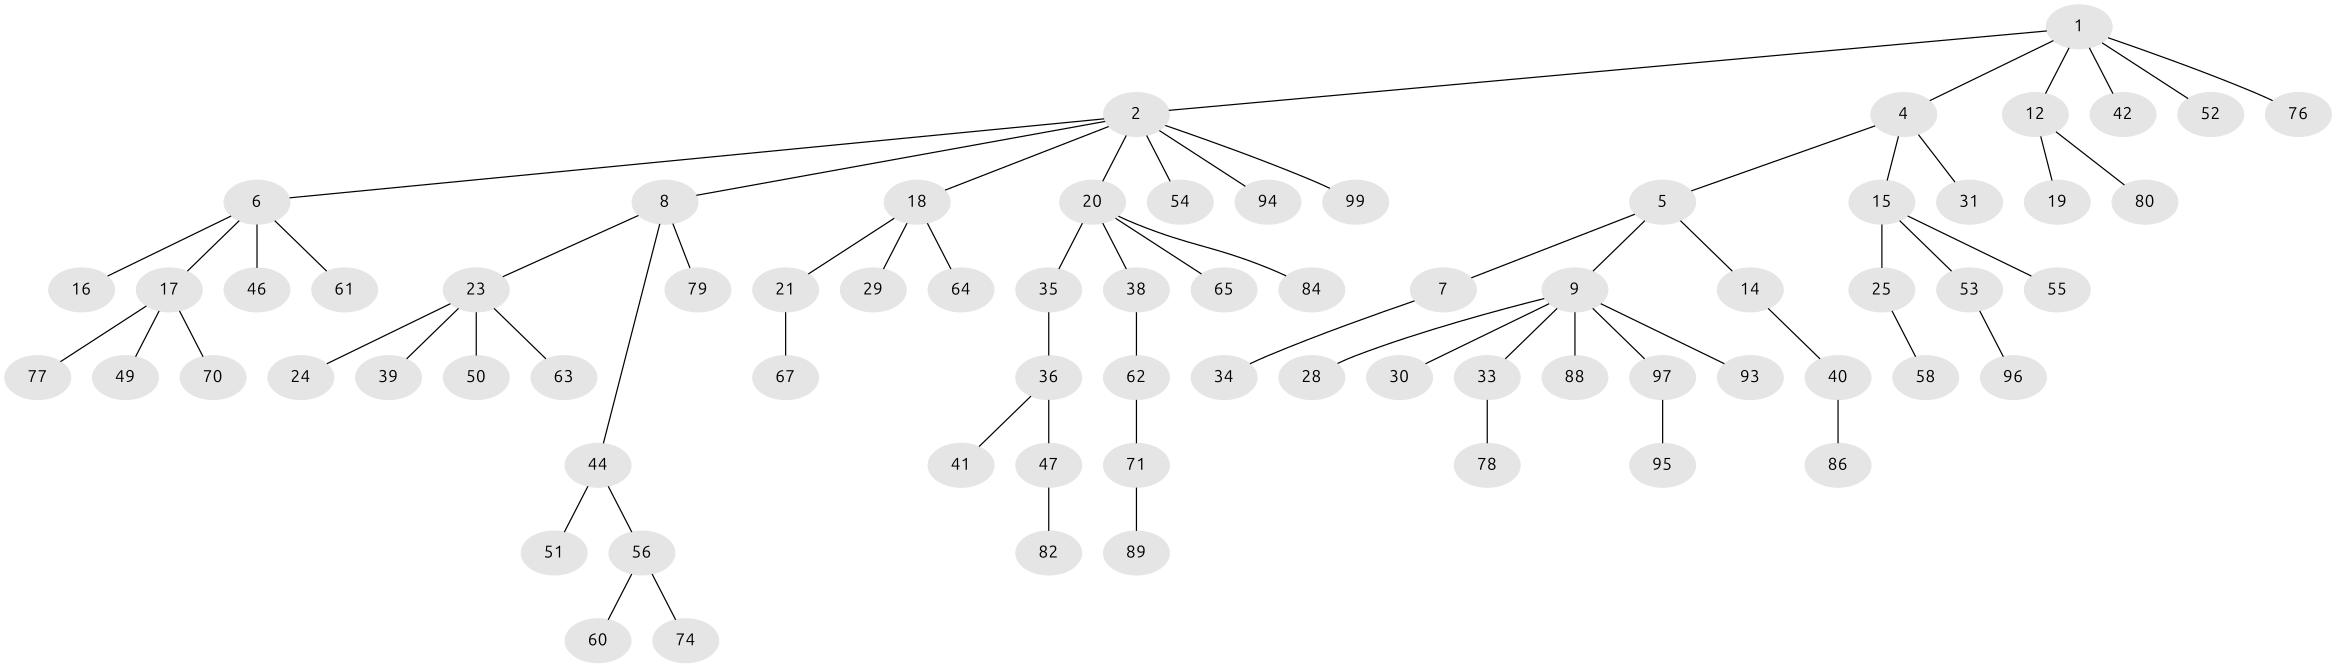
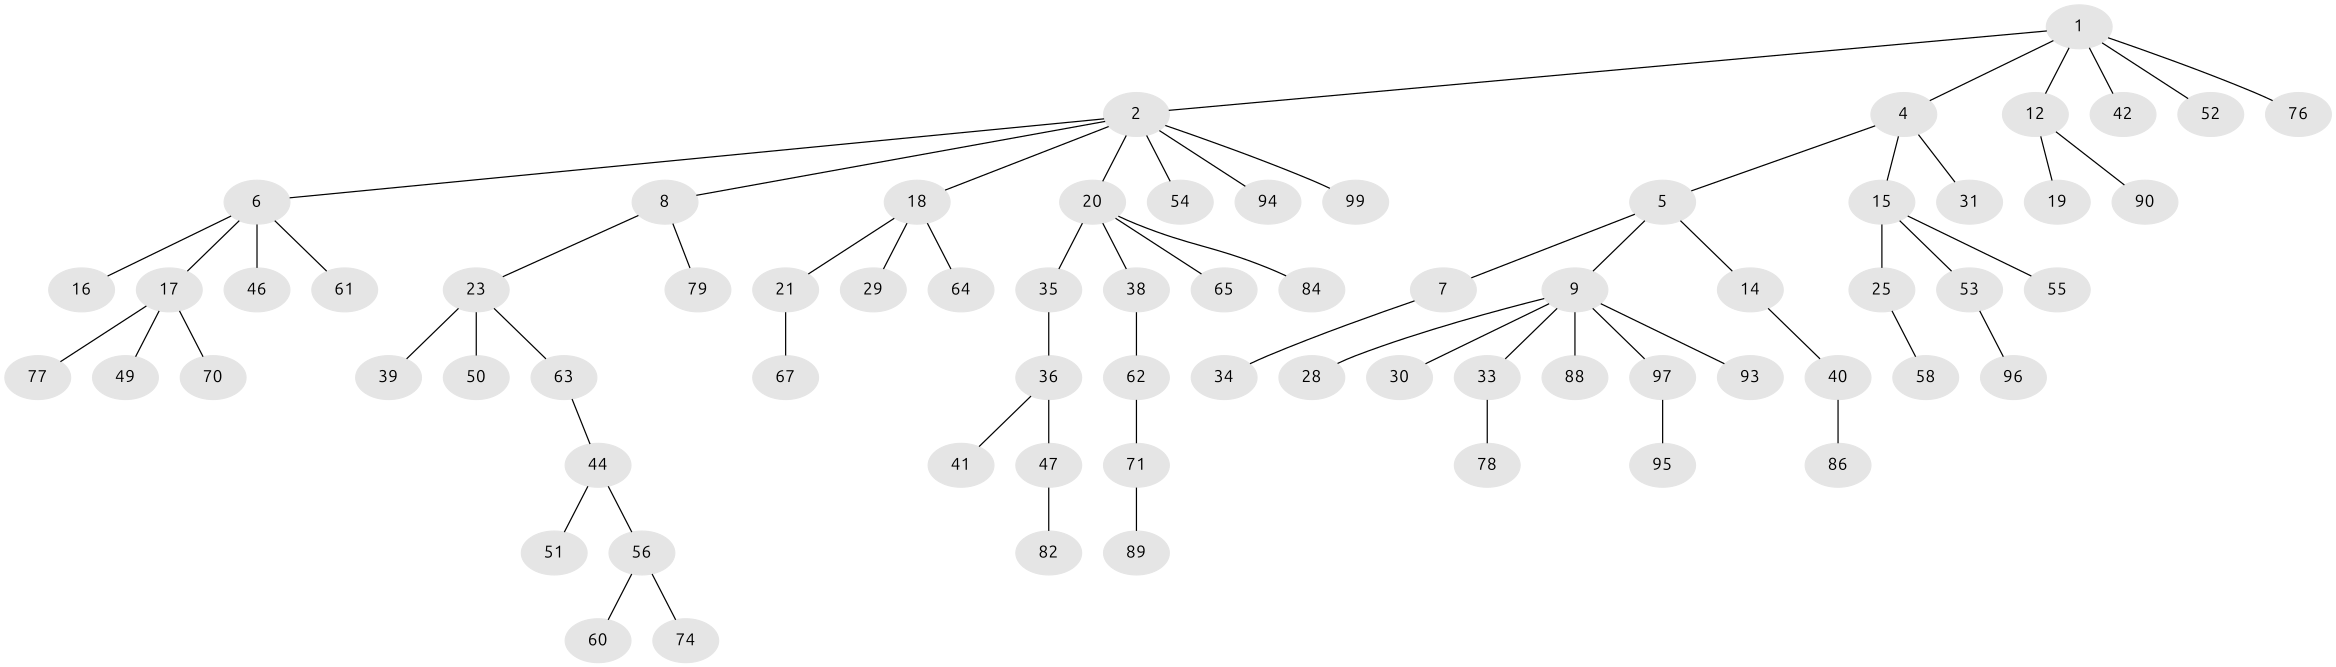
(2145, 202) -> (2145, 202)
(632, 334) -> (581, 422)
(301, 378) -> none
